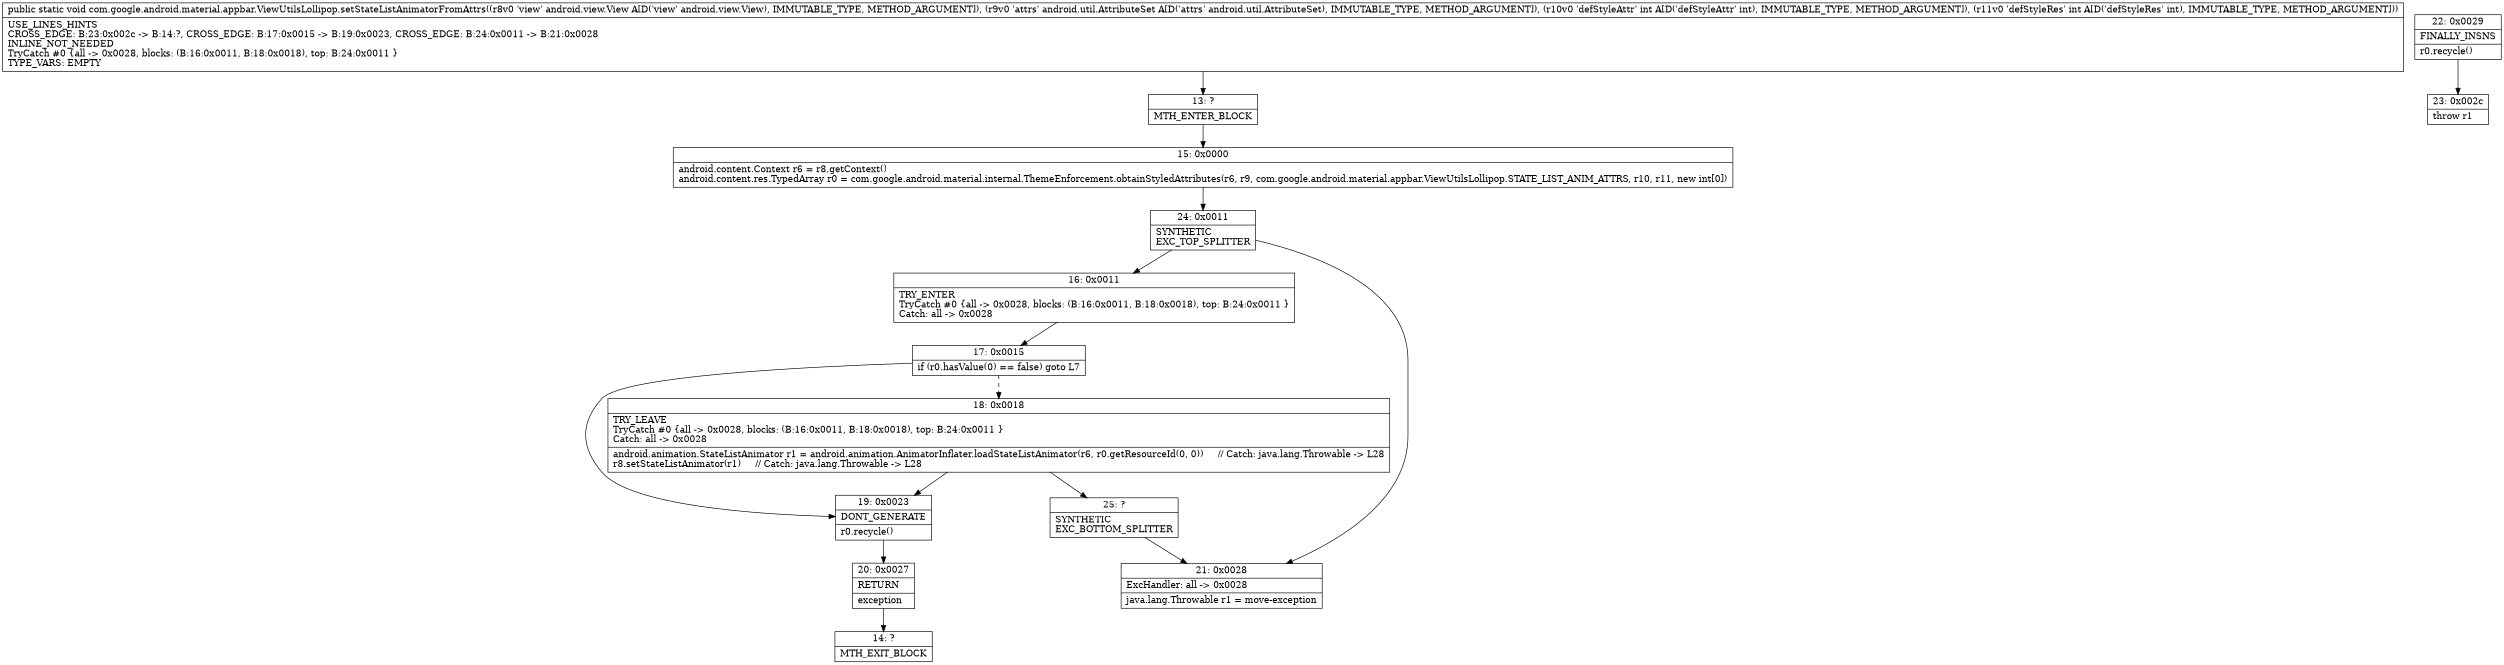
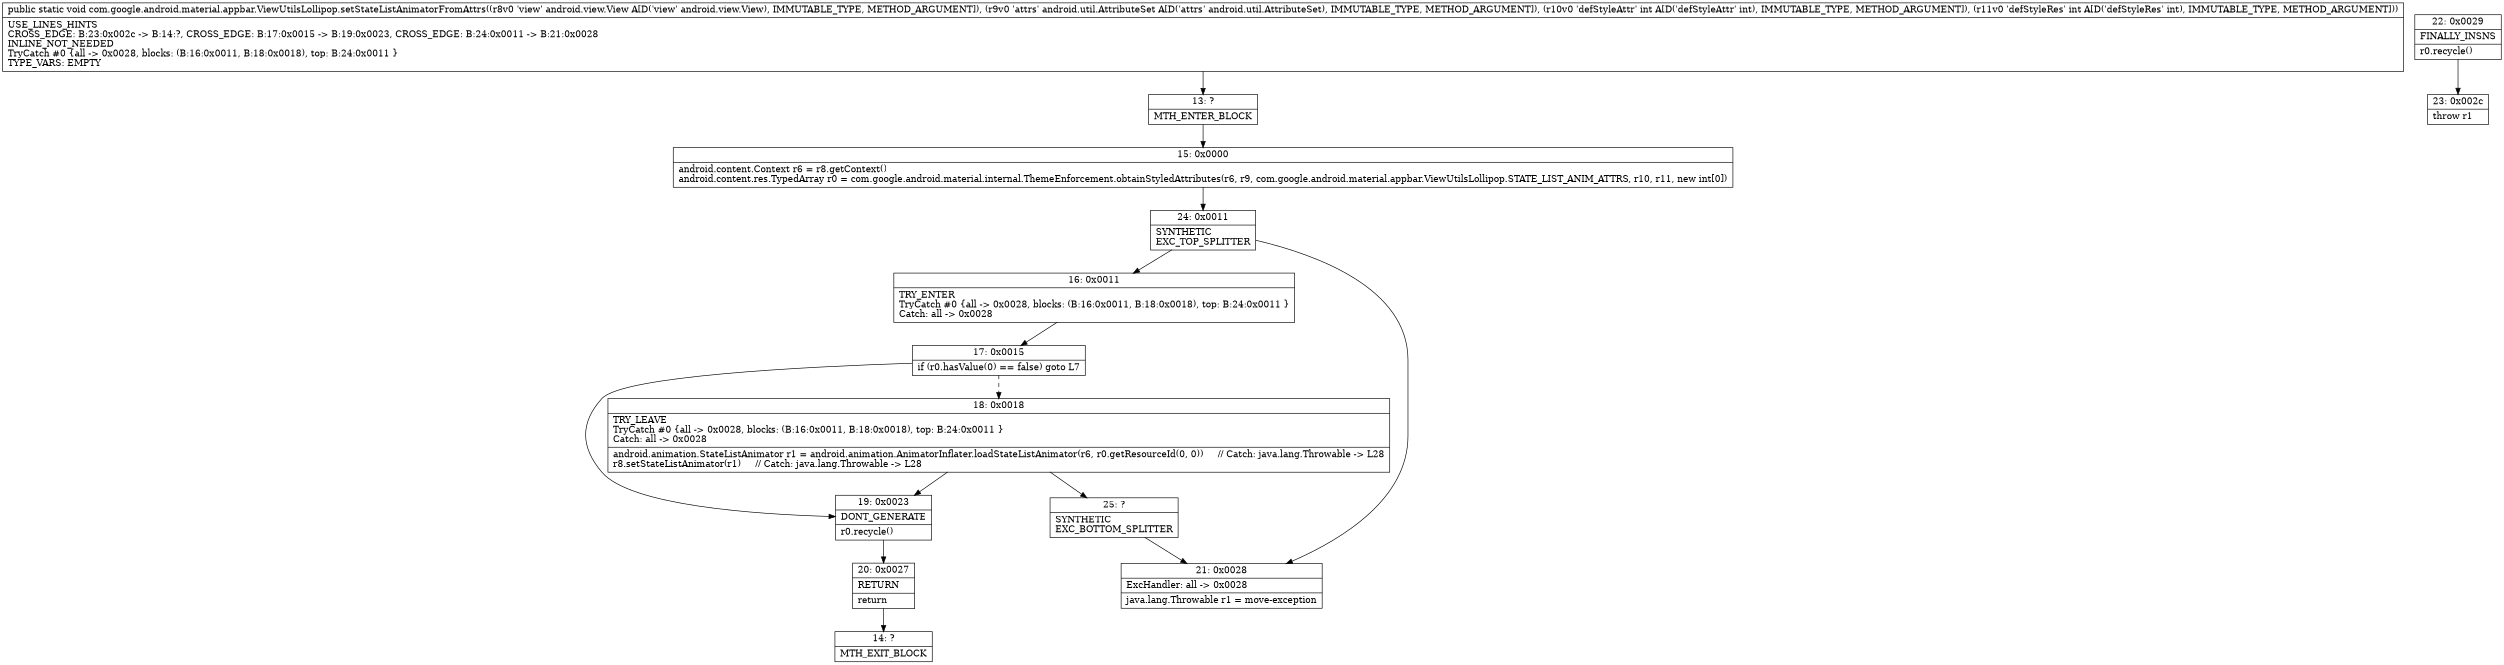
(880, 601) -> (872, 601)
